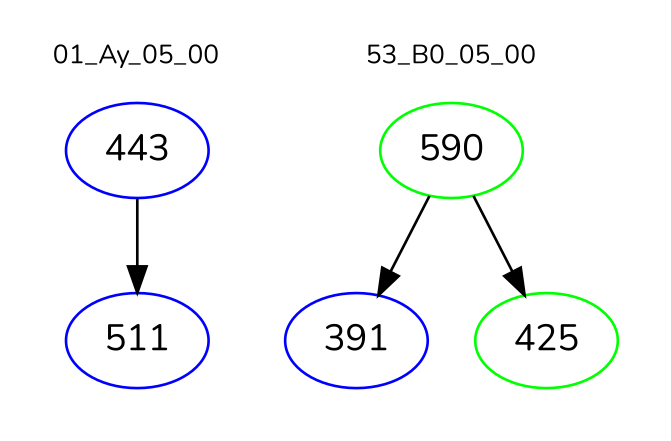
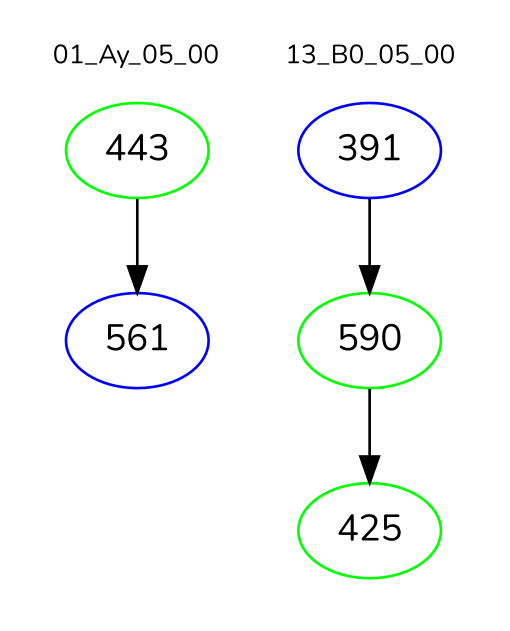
(451, 57) -> (371, 57)
(137, 150) -> (137, 150)
(410, 234) -> (370, 233)
(137, 341) -> (137, 341)
